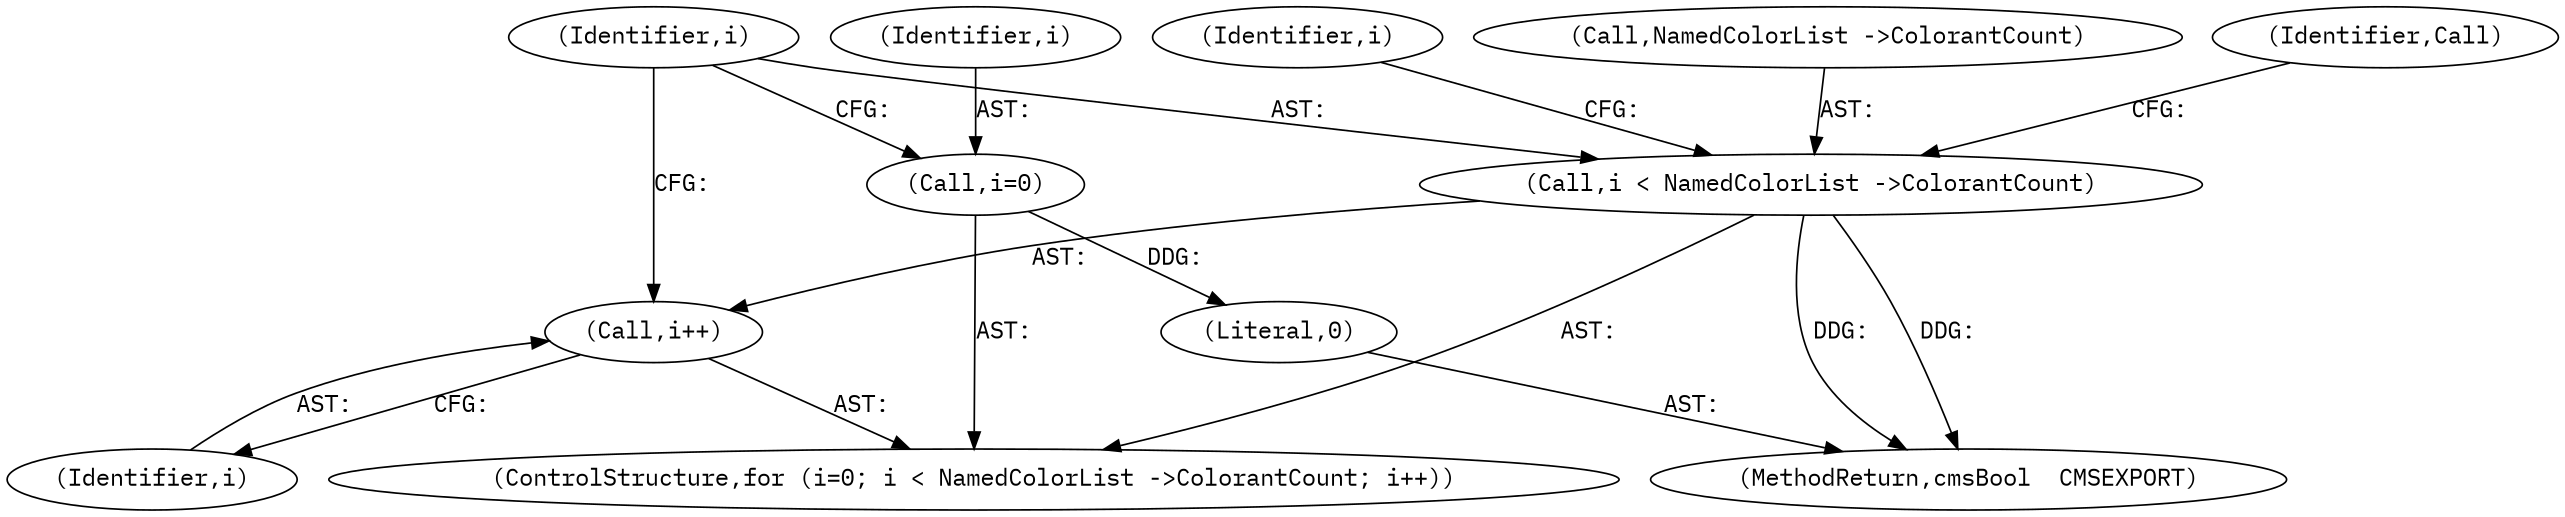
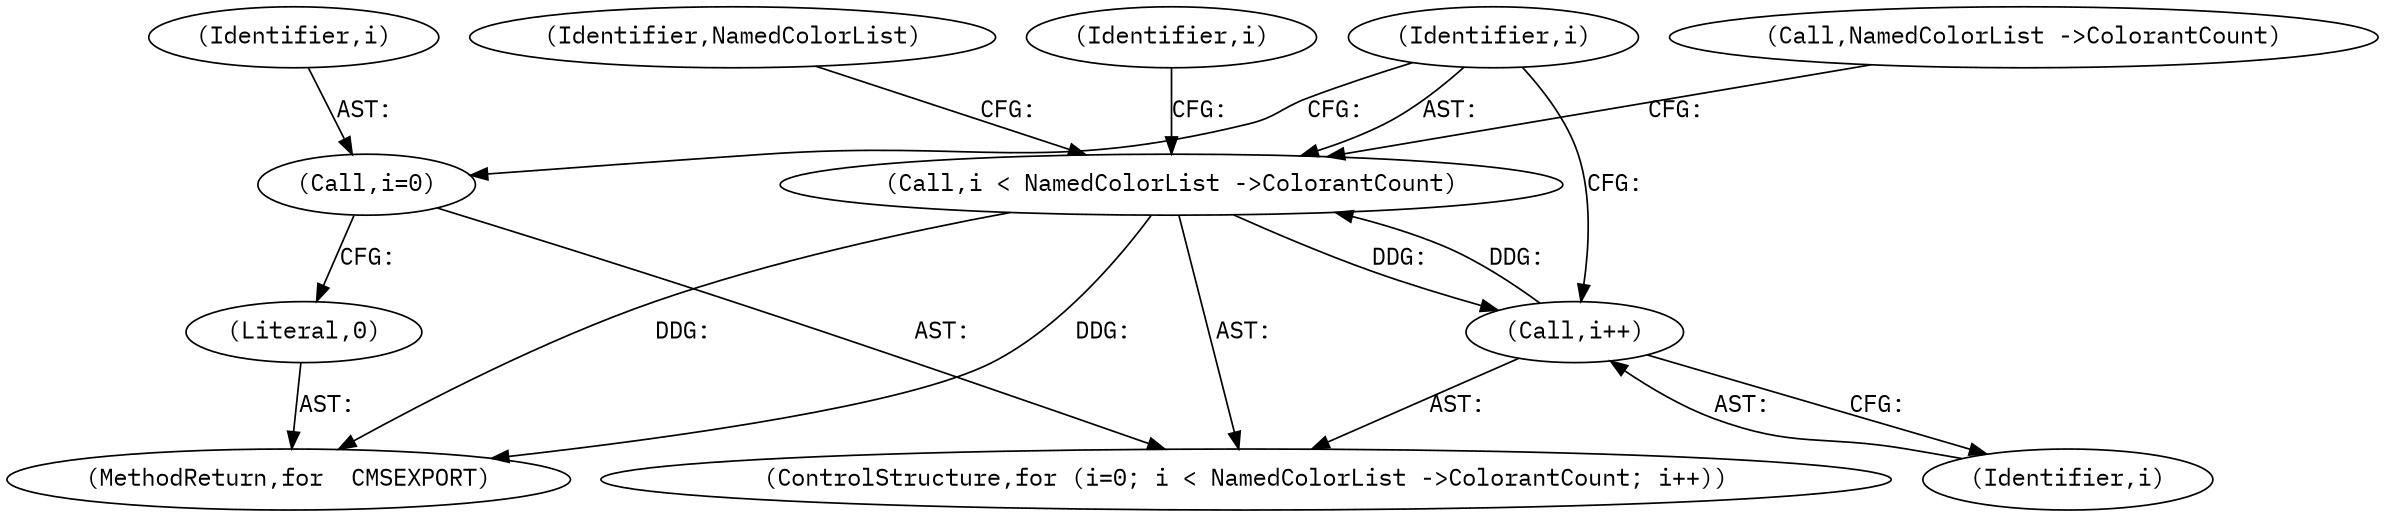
(2385, 37) -> (733, 37)
(1855, 111) -> (1683, 111)
none -> (1451, 249)
(1067, 258) -> (1407, 258)
(1182, 258) -> (375, 258)
(1969, 480) -> (289, 480)
